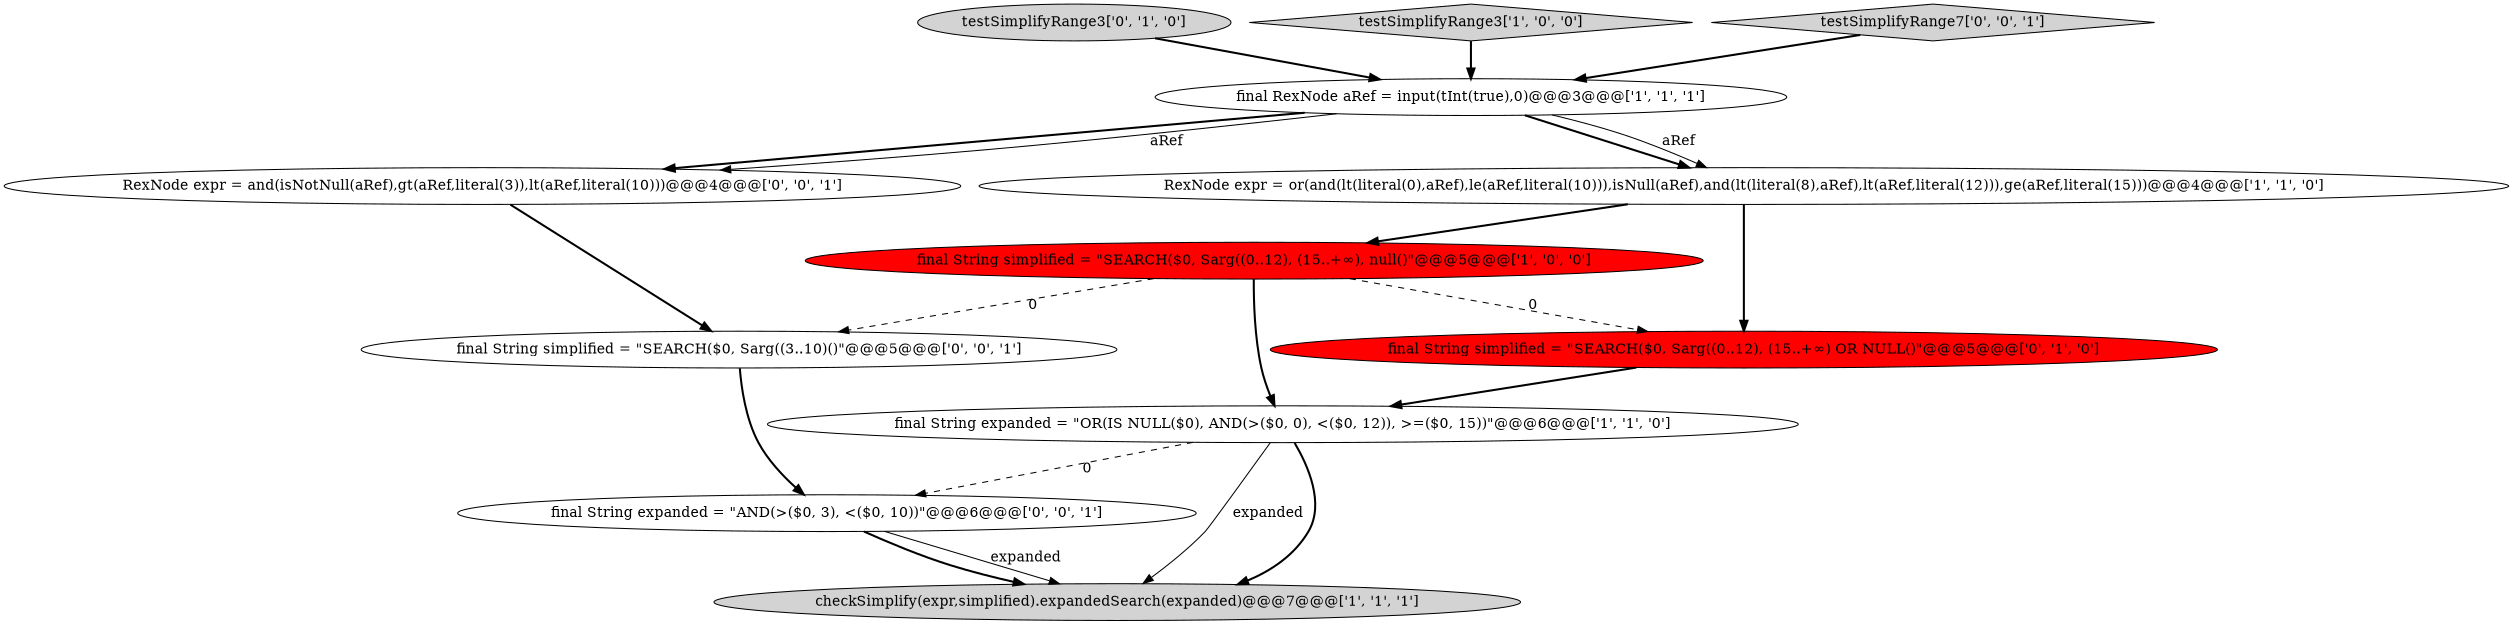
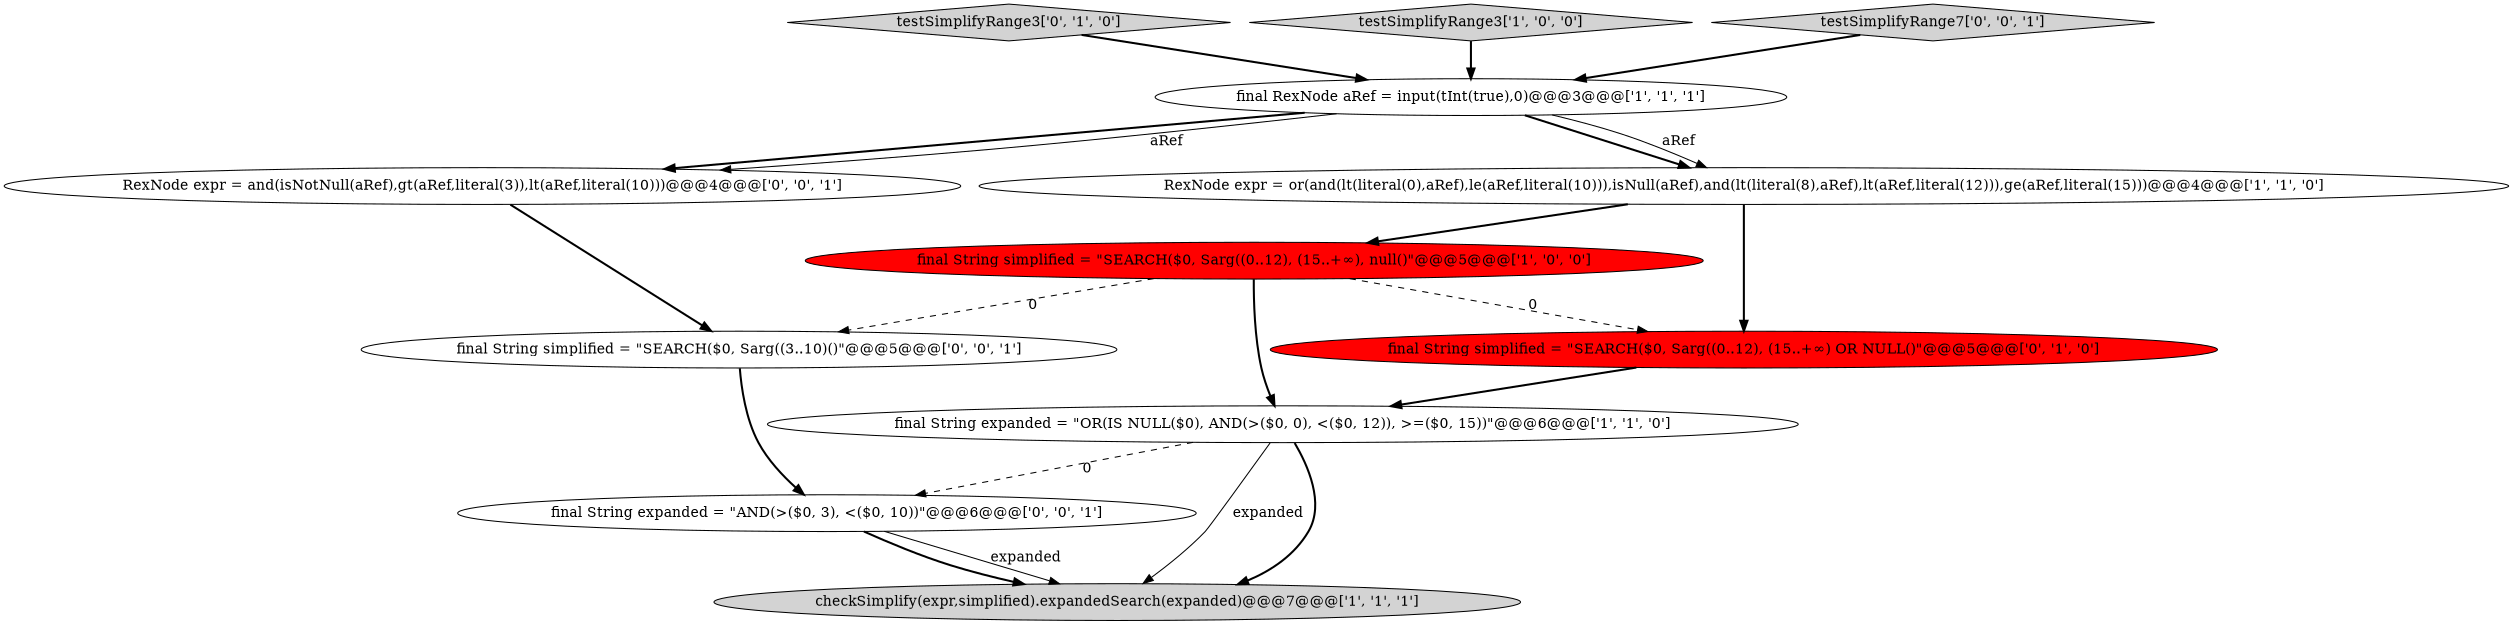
(1074, 22) -> (1009, 22)
